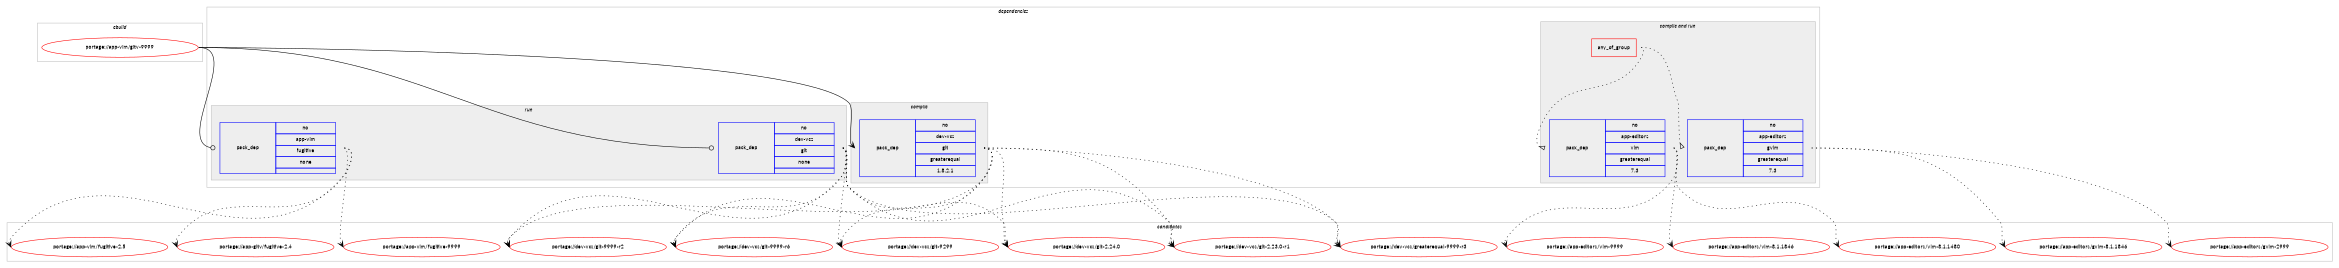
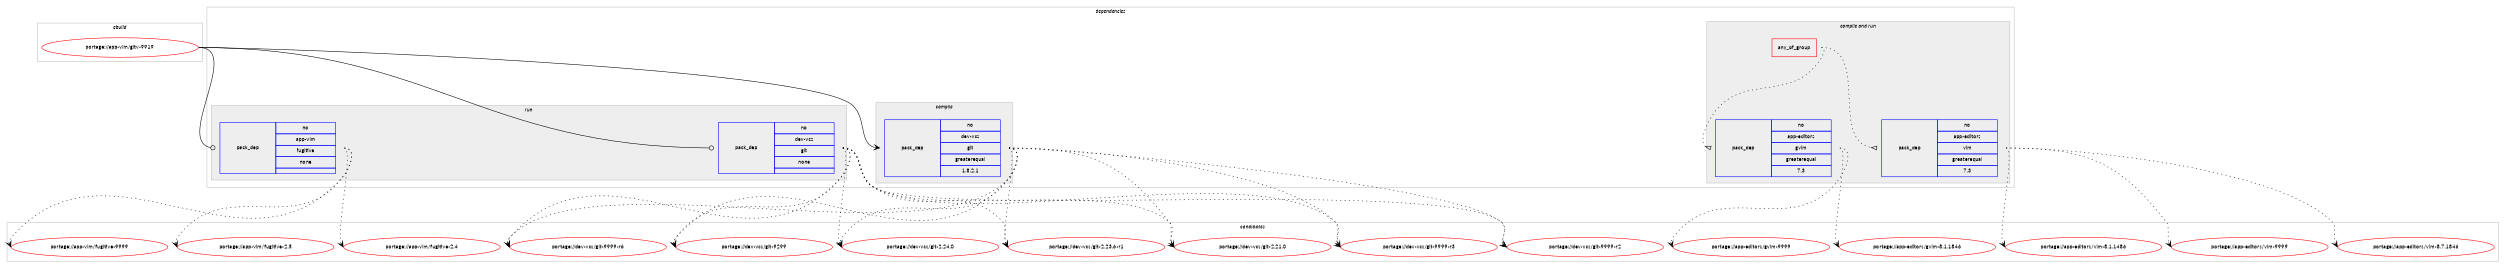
(120, 48) -> (120, 48)
(256, 247) -> (422, 247)
none -> (1253, 247)
(1253, 247) -> (1087, 247)
(1419, 247) -> (1419, 247)
(1751, 247) -> (2416, 247)
(1918, 247) -> (2084, 247)
(2250, 247) -> (1751, 247)
